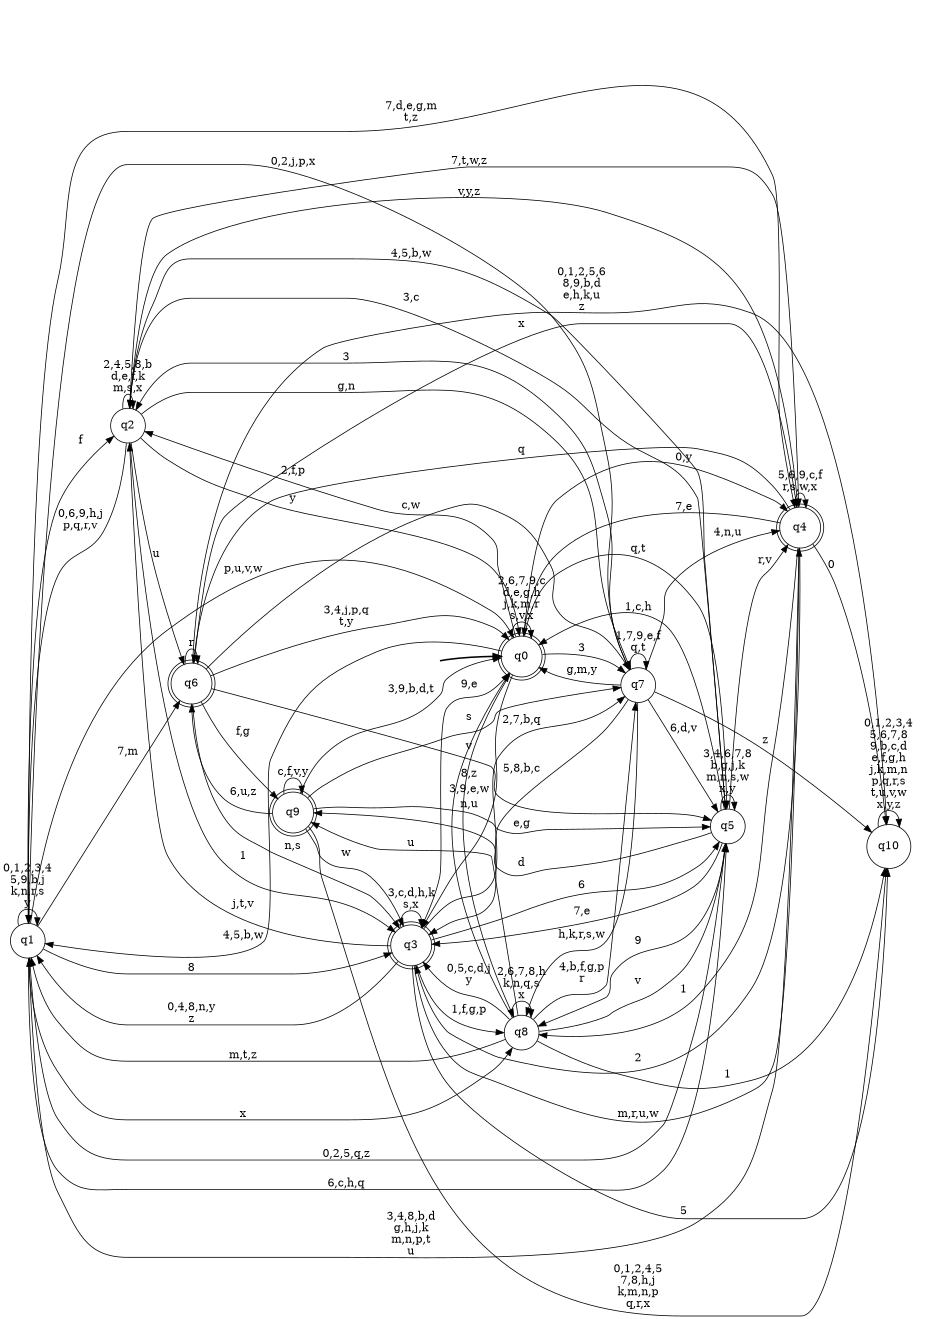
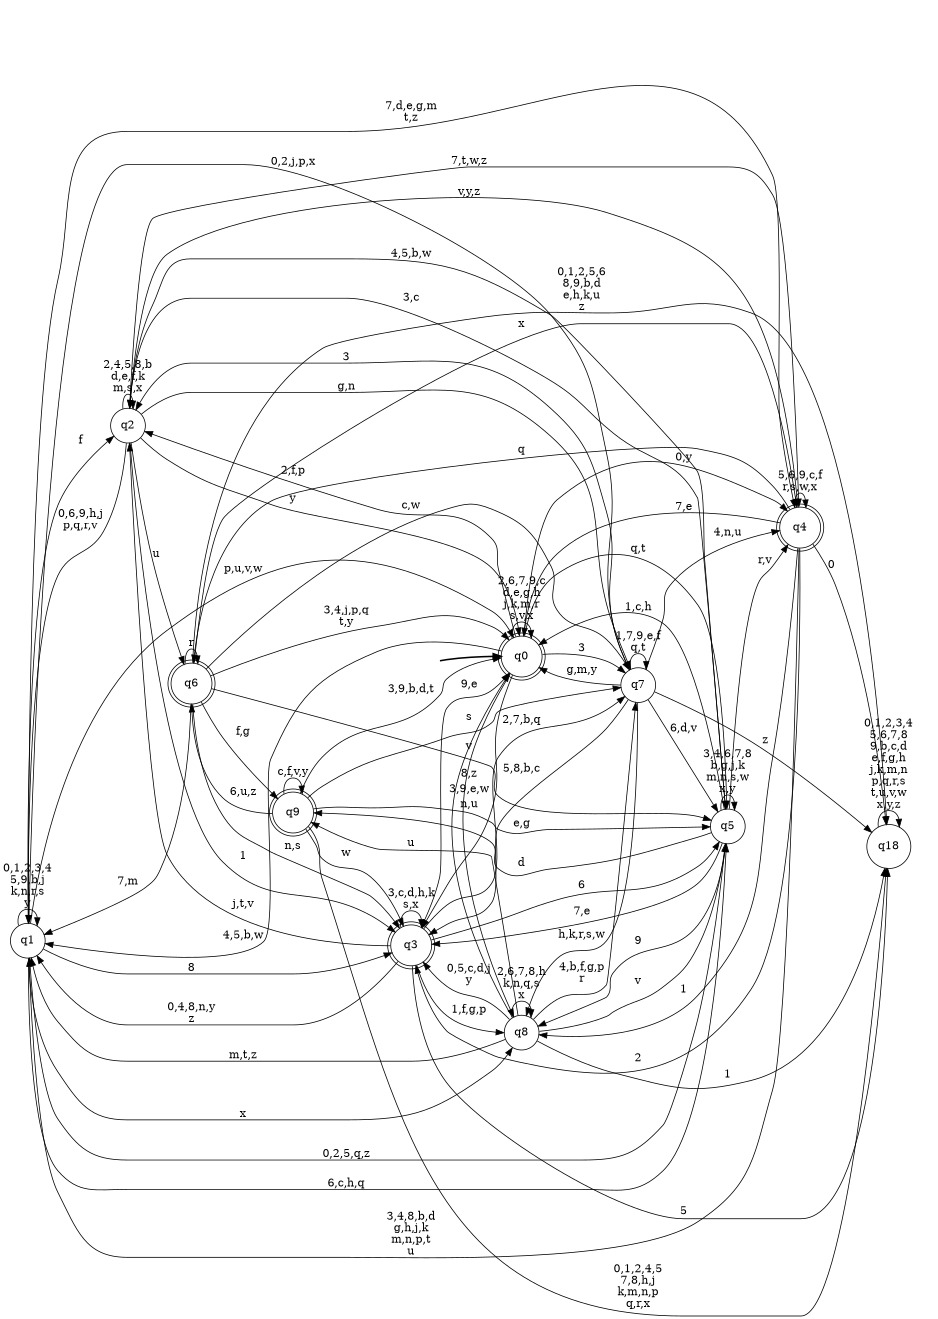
(107, 817) -> (170, 843)
(889, 847) -> (889, 847)
(763, 1083) -> none
